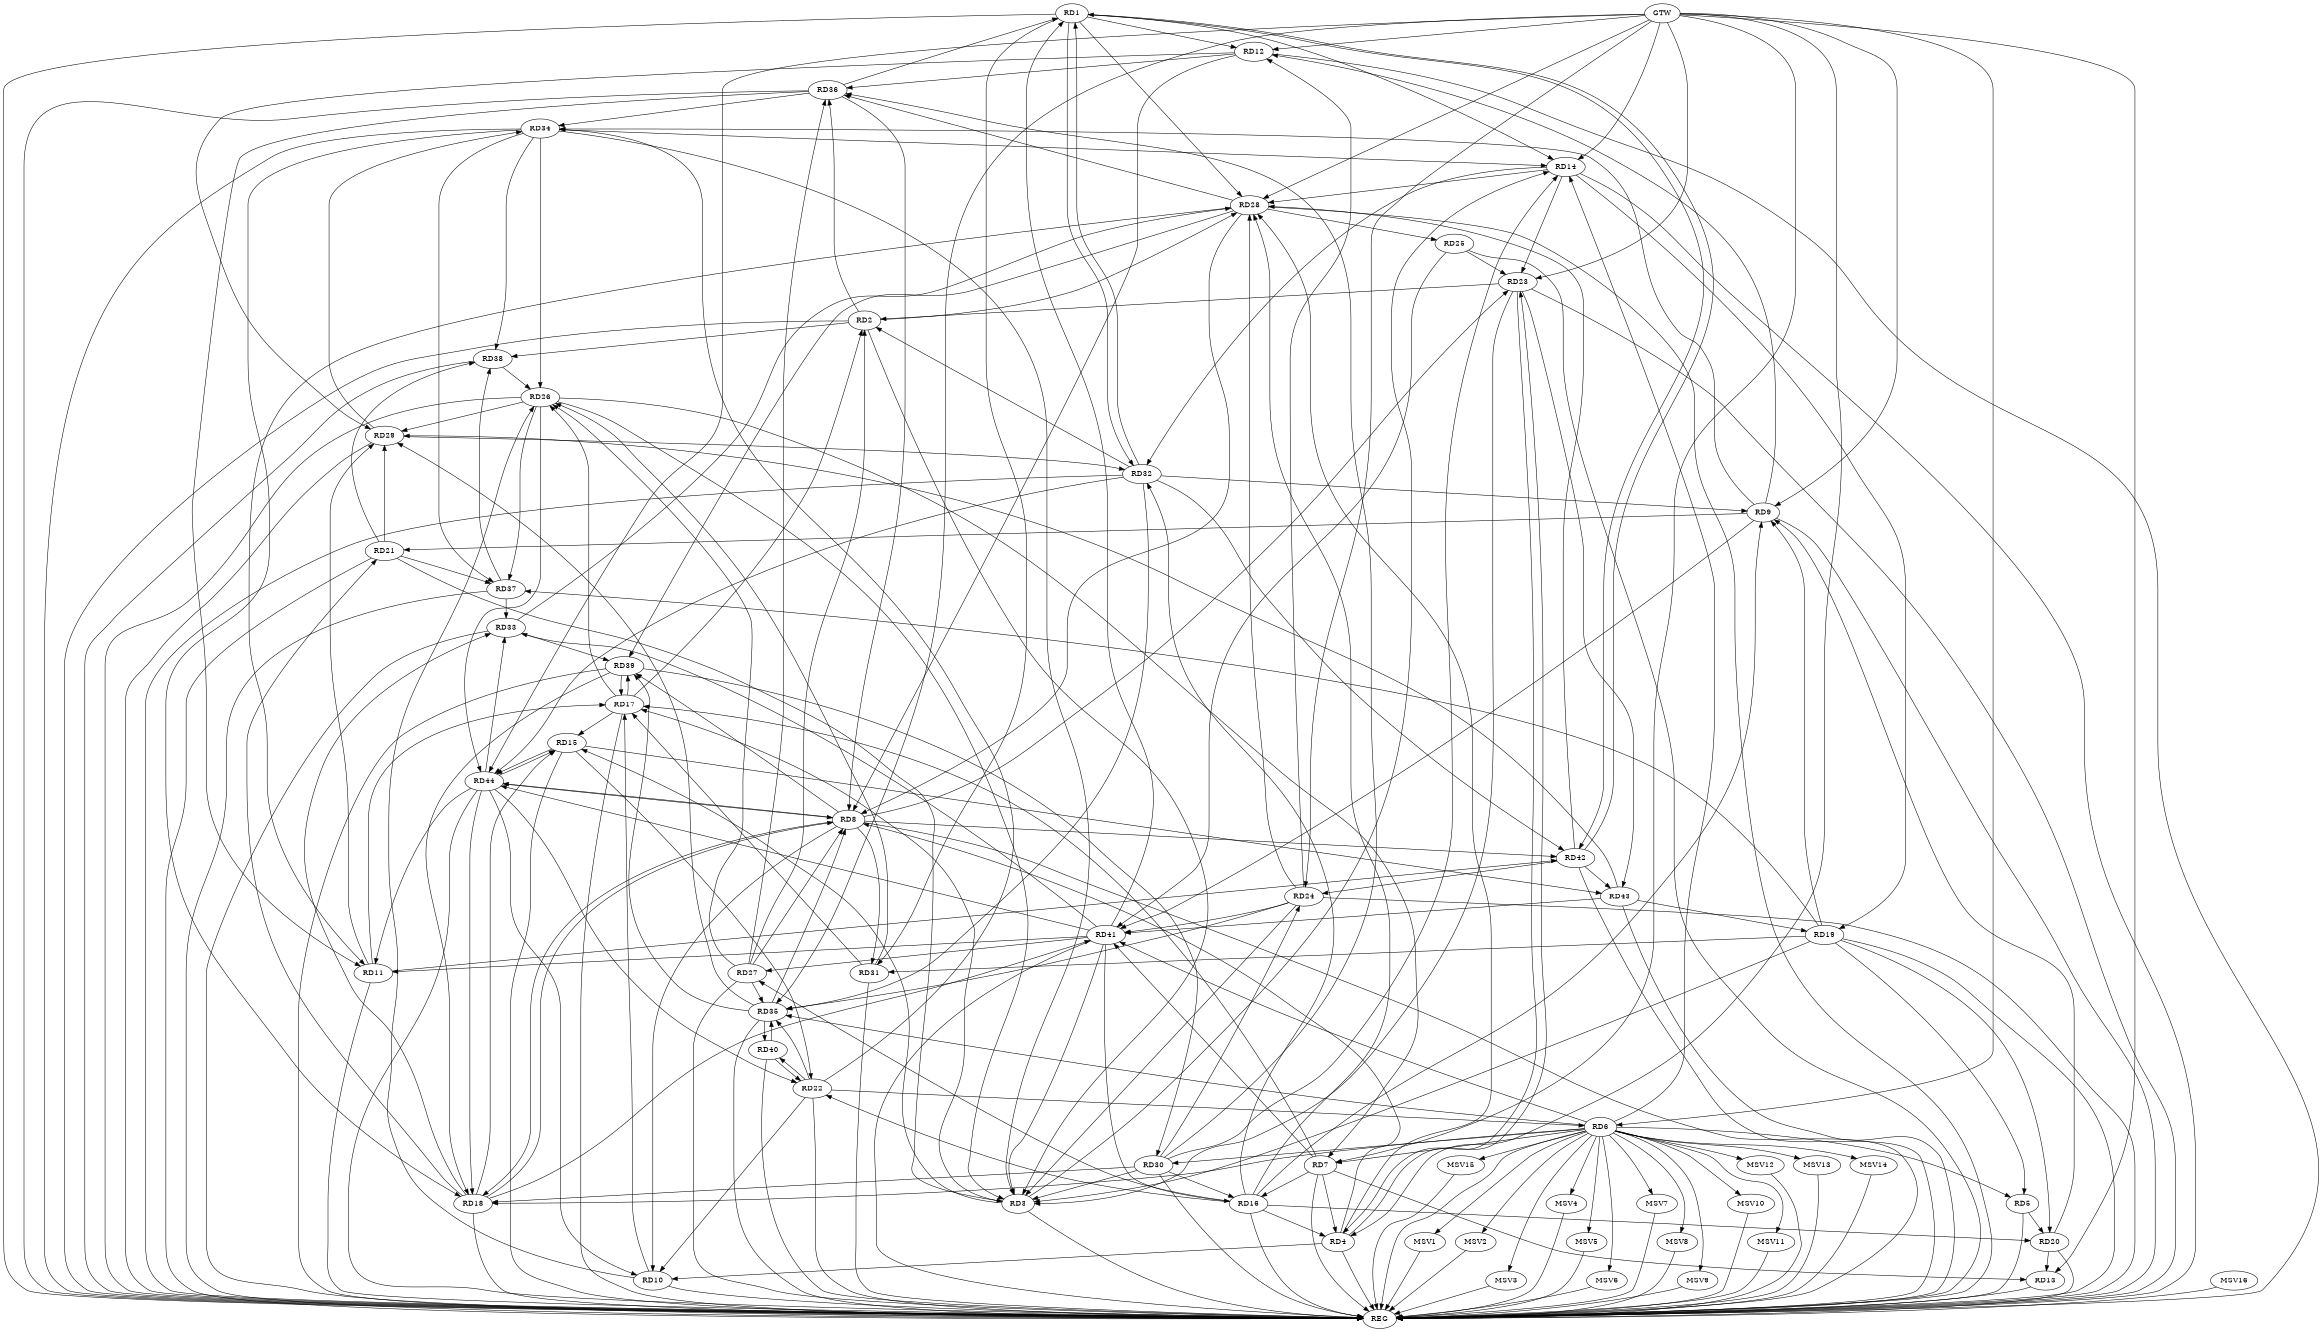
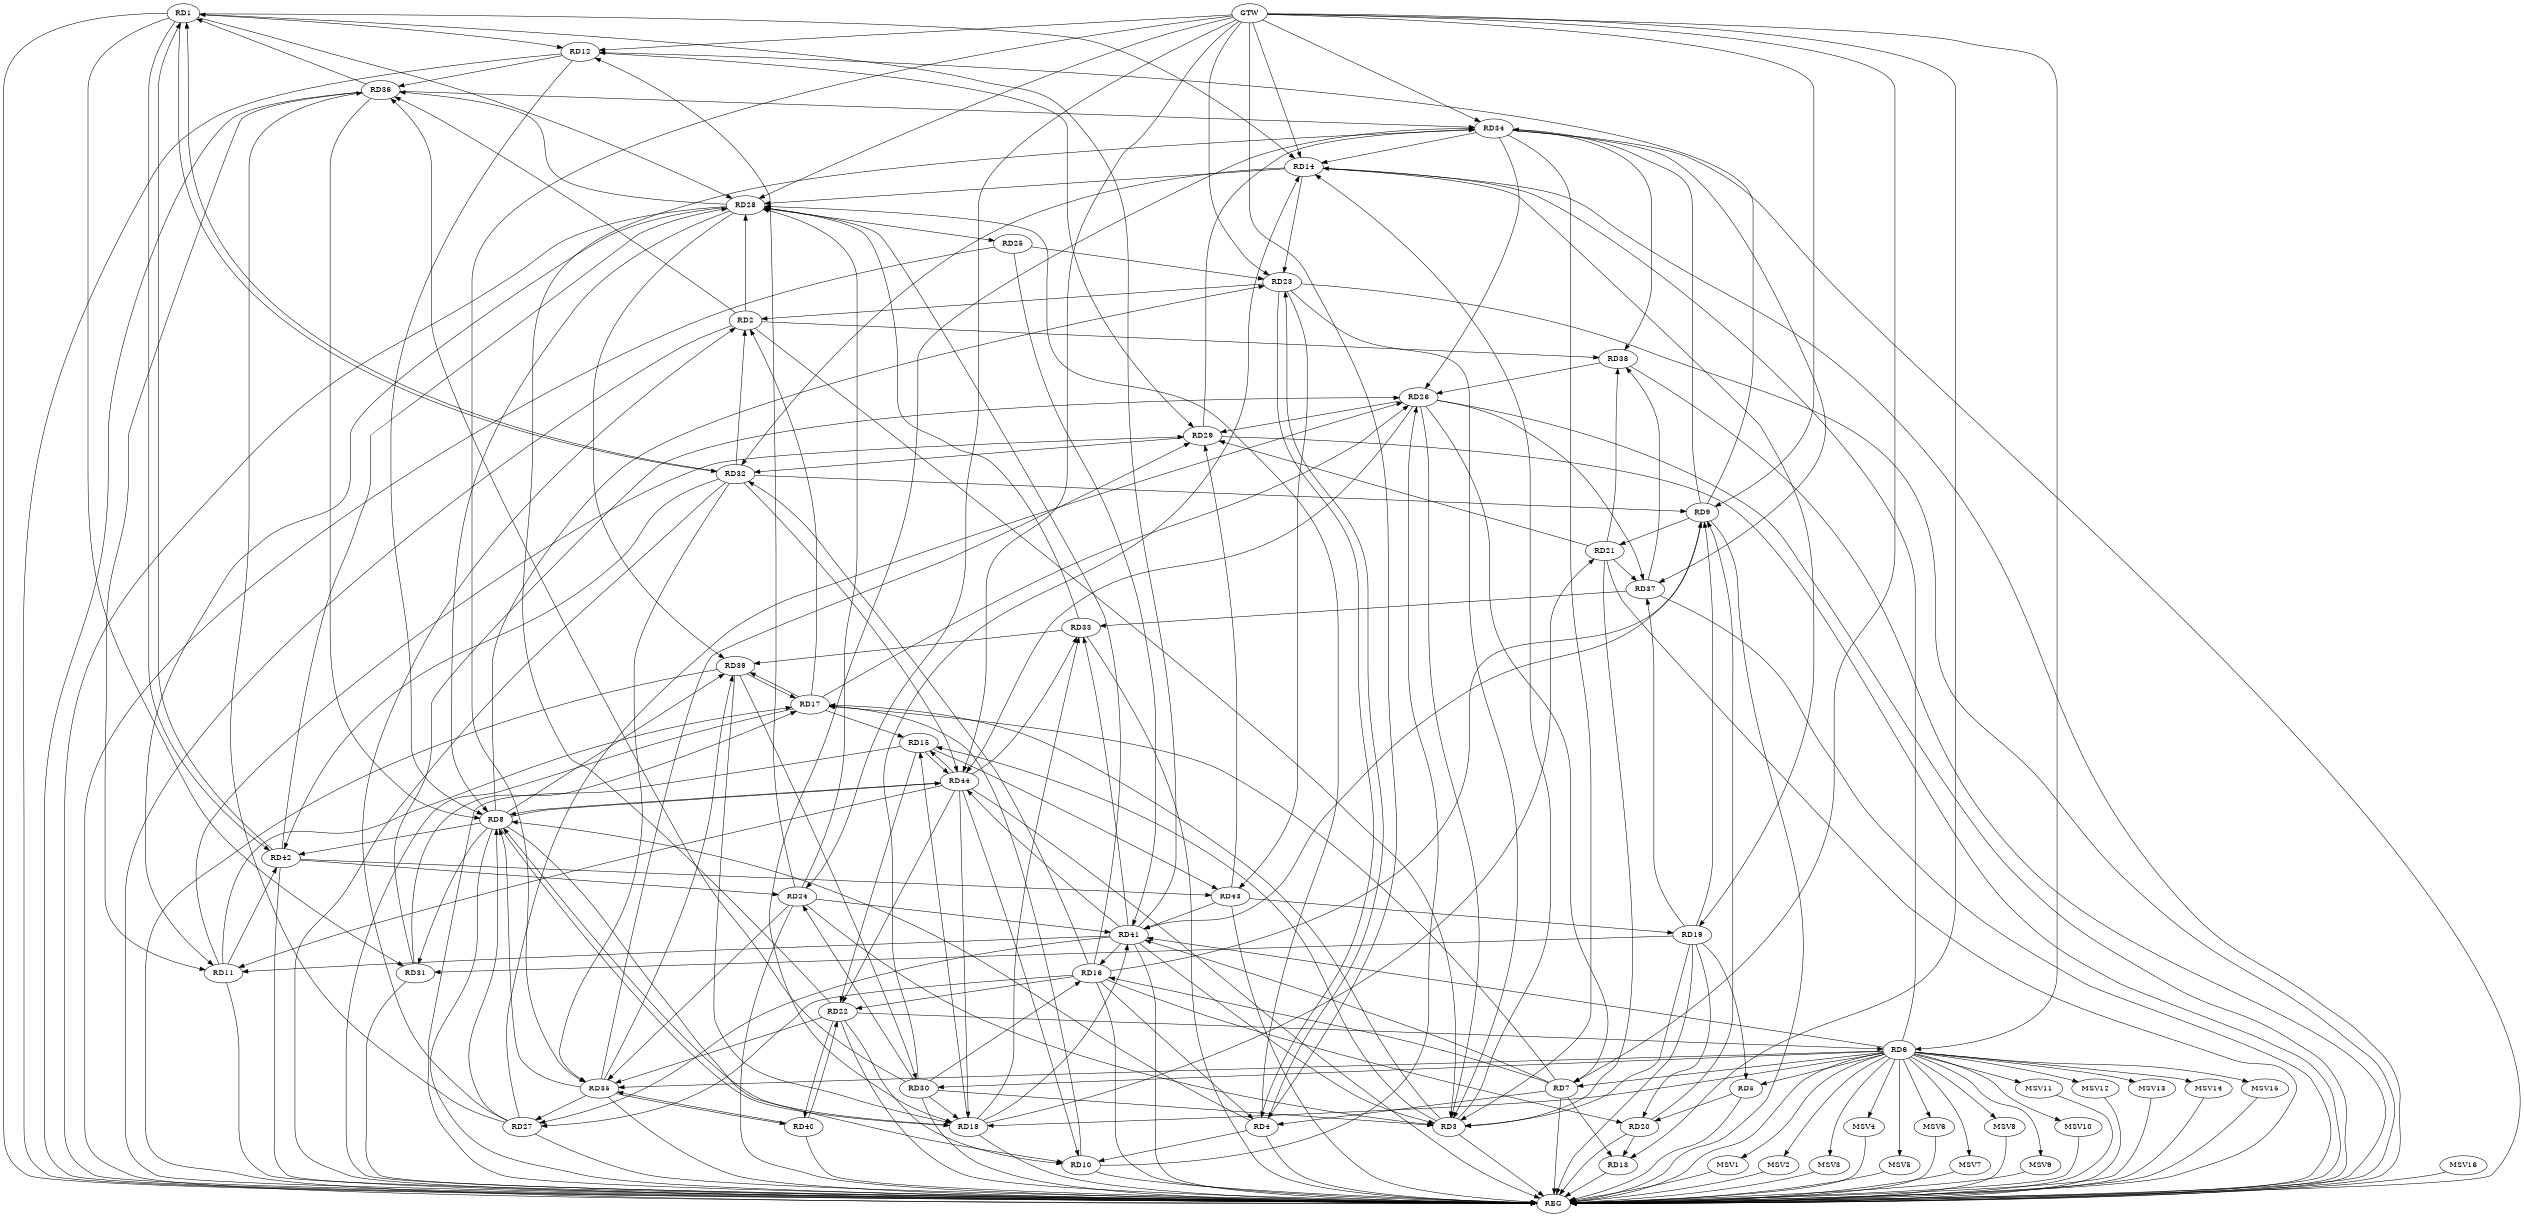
none -> (1369, 70)
(756, 990) -> (563, 1107)
